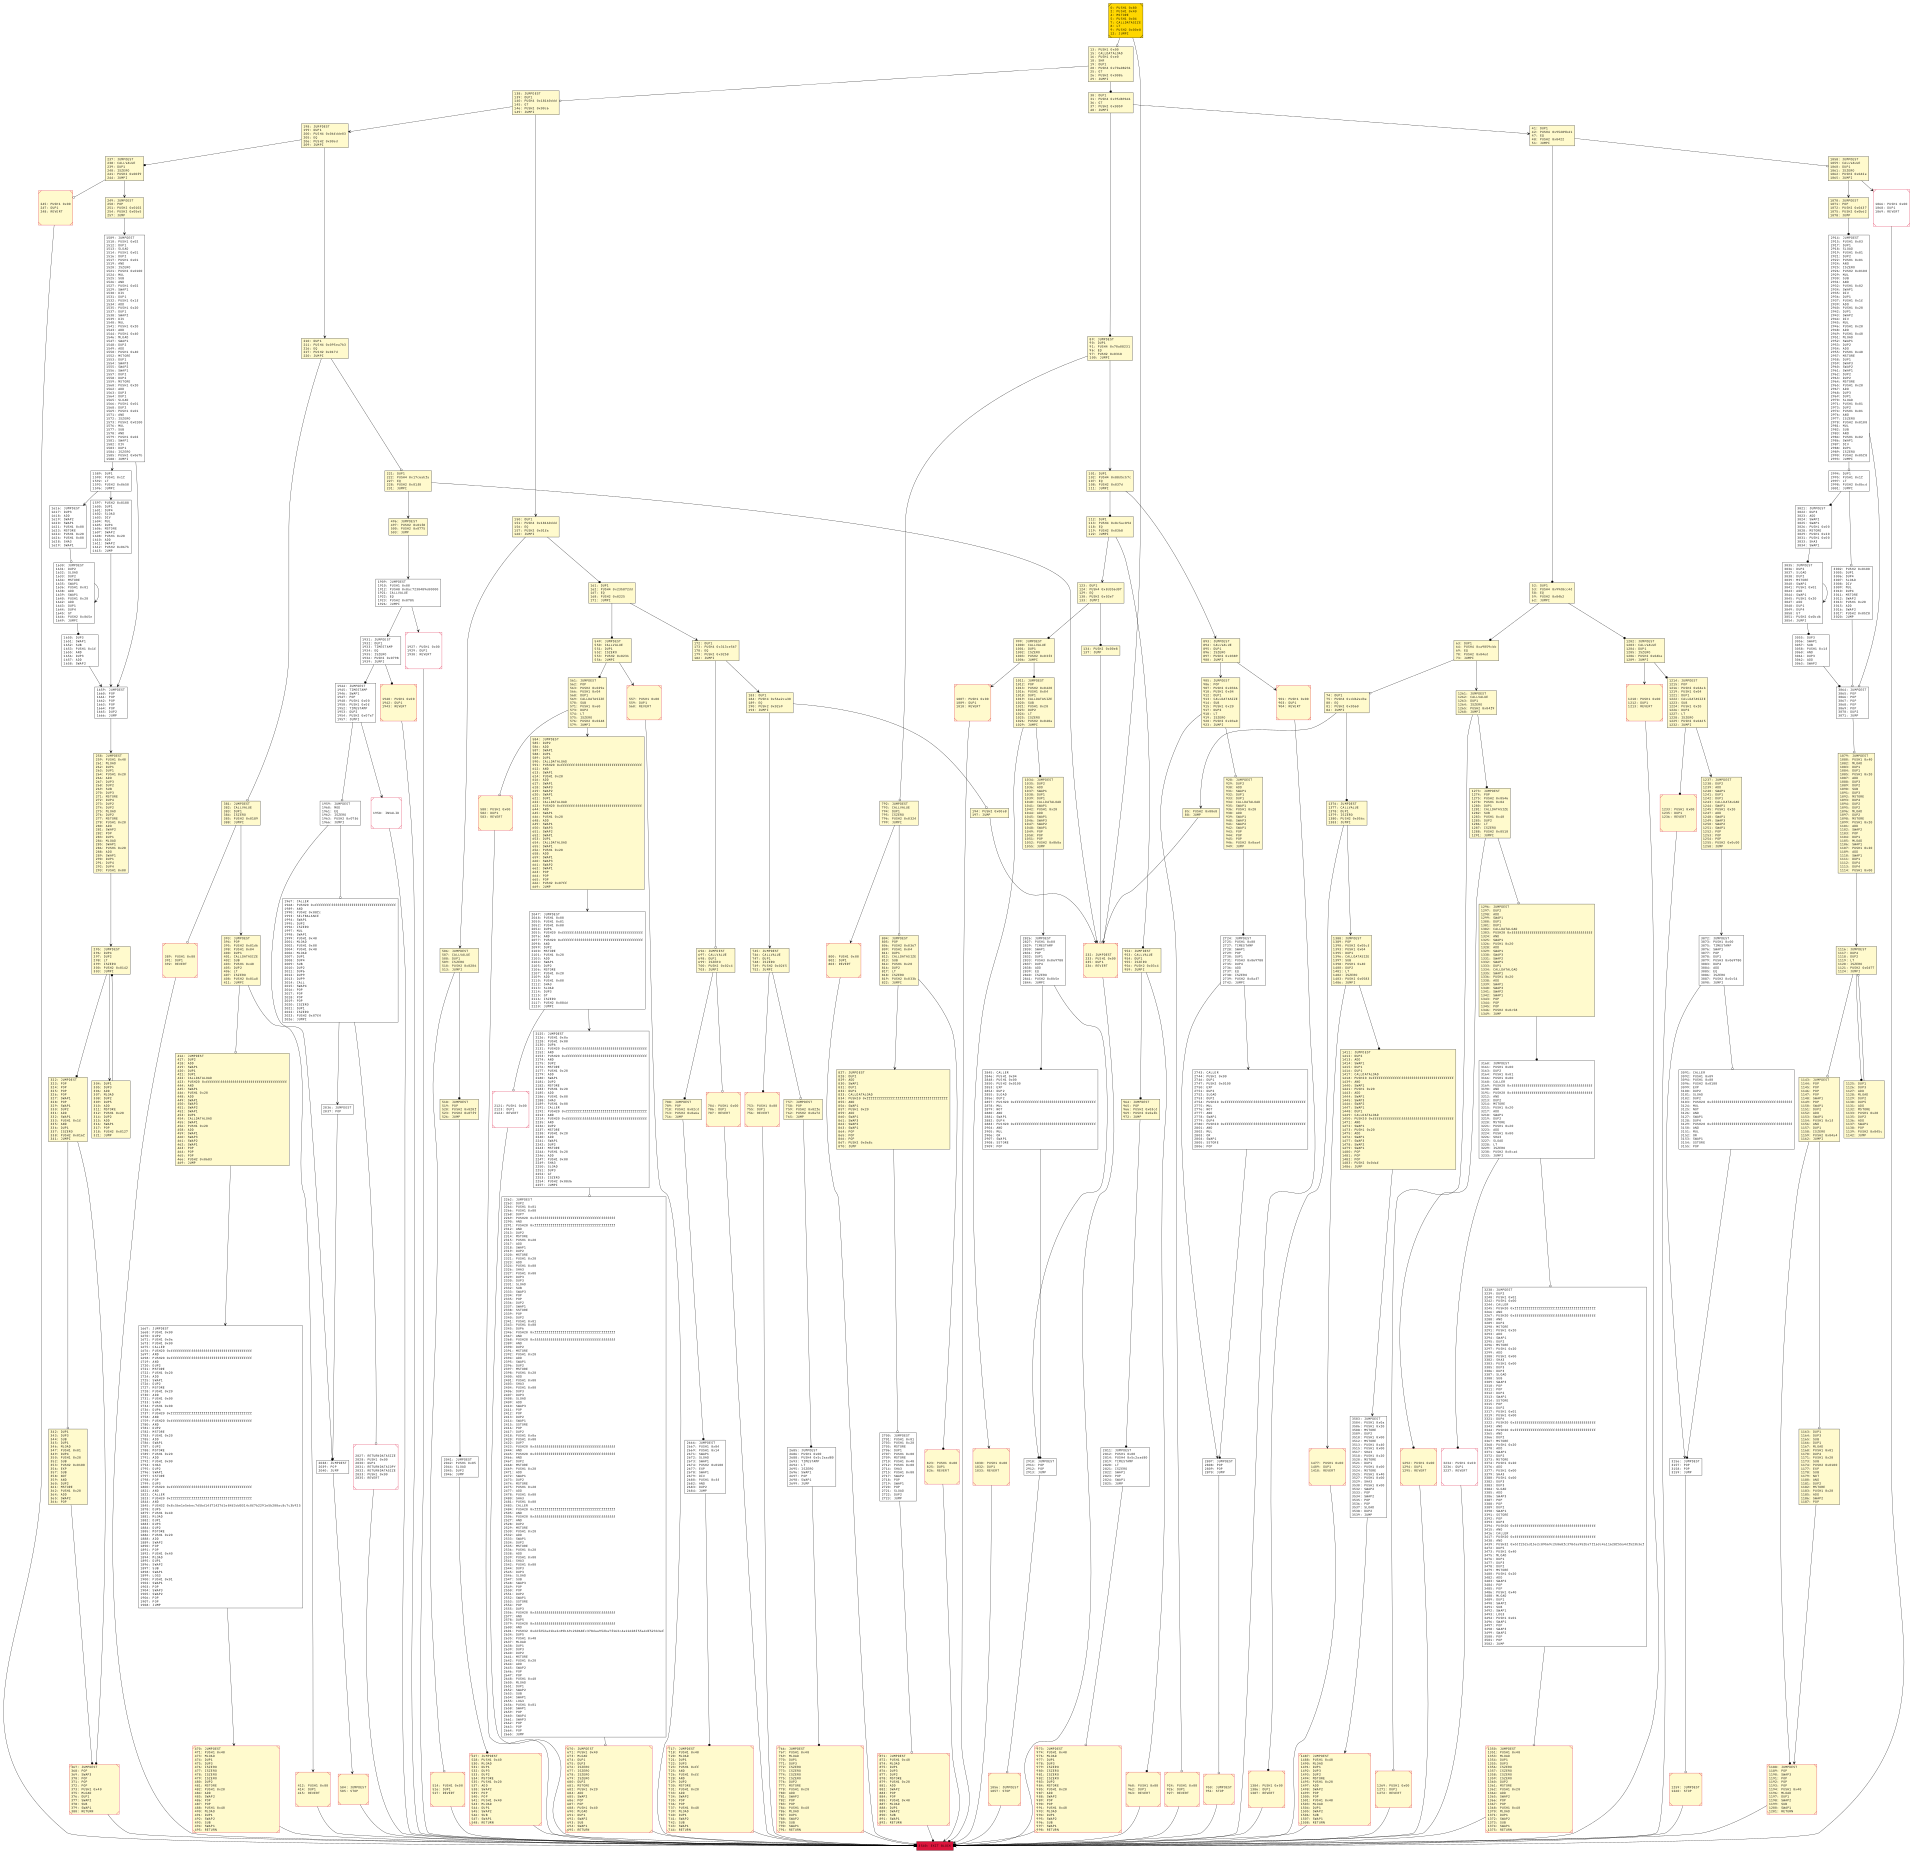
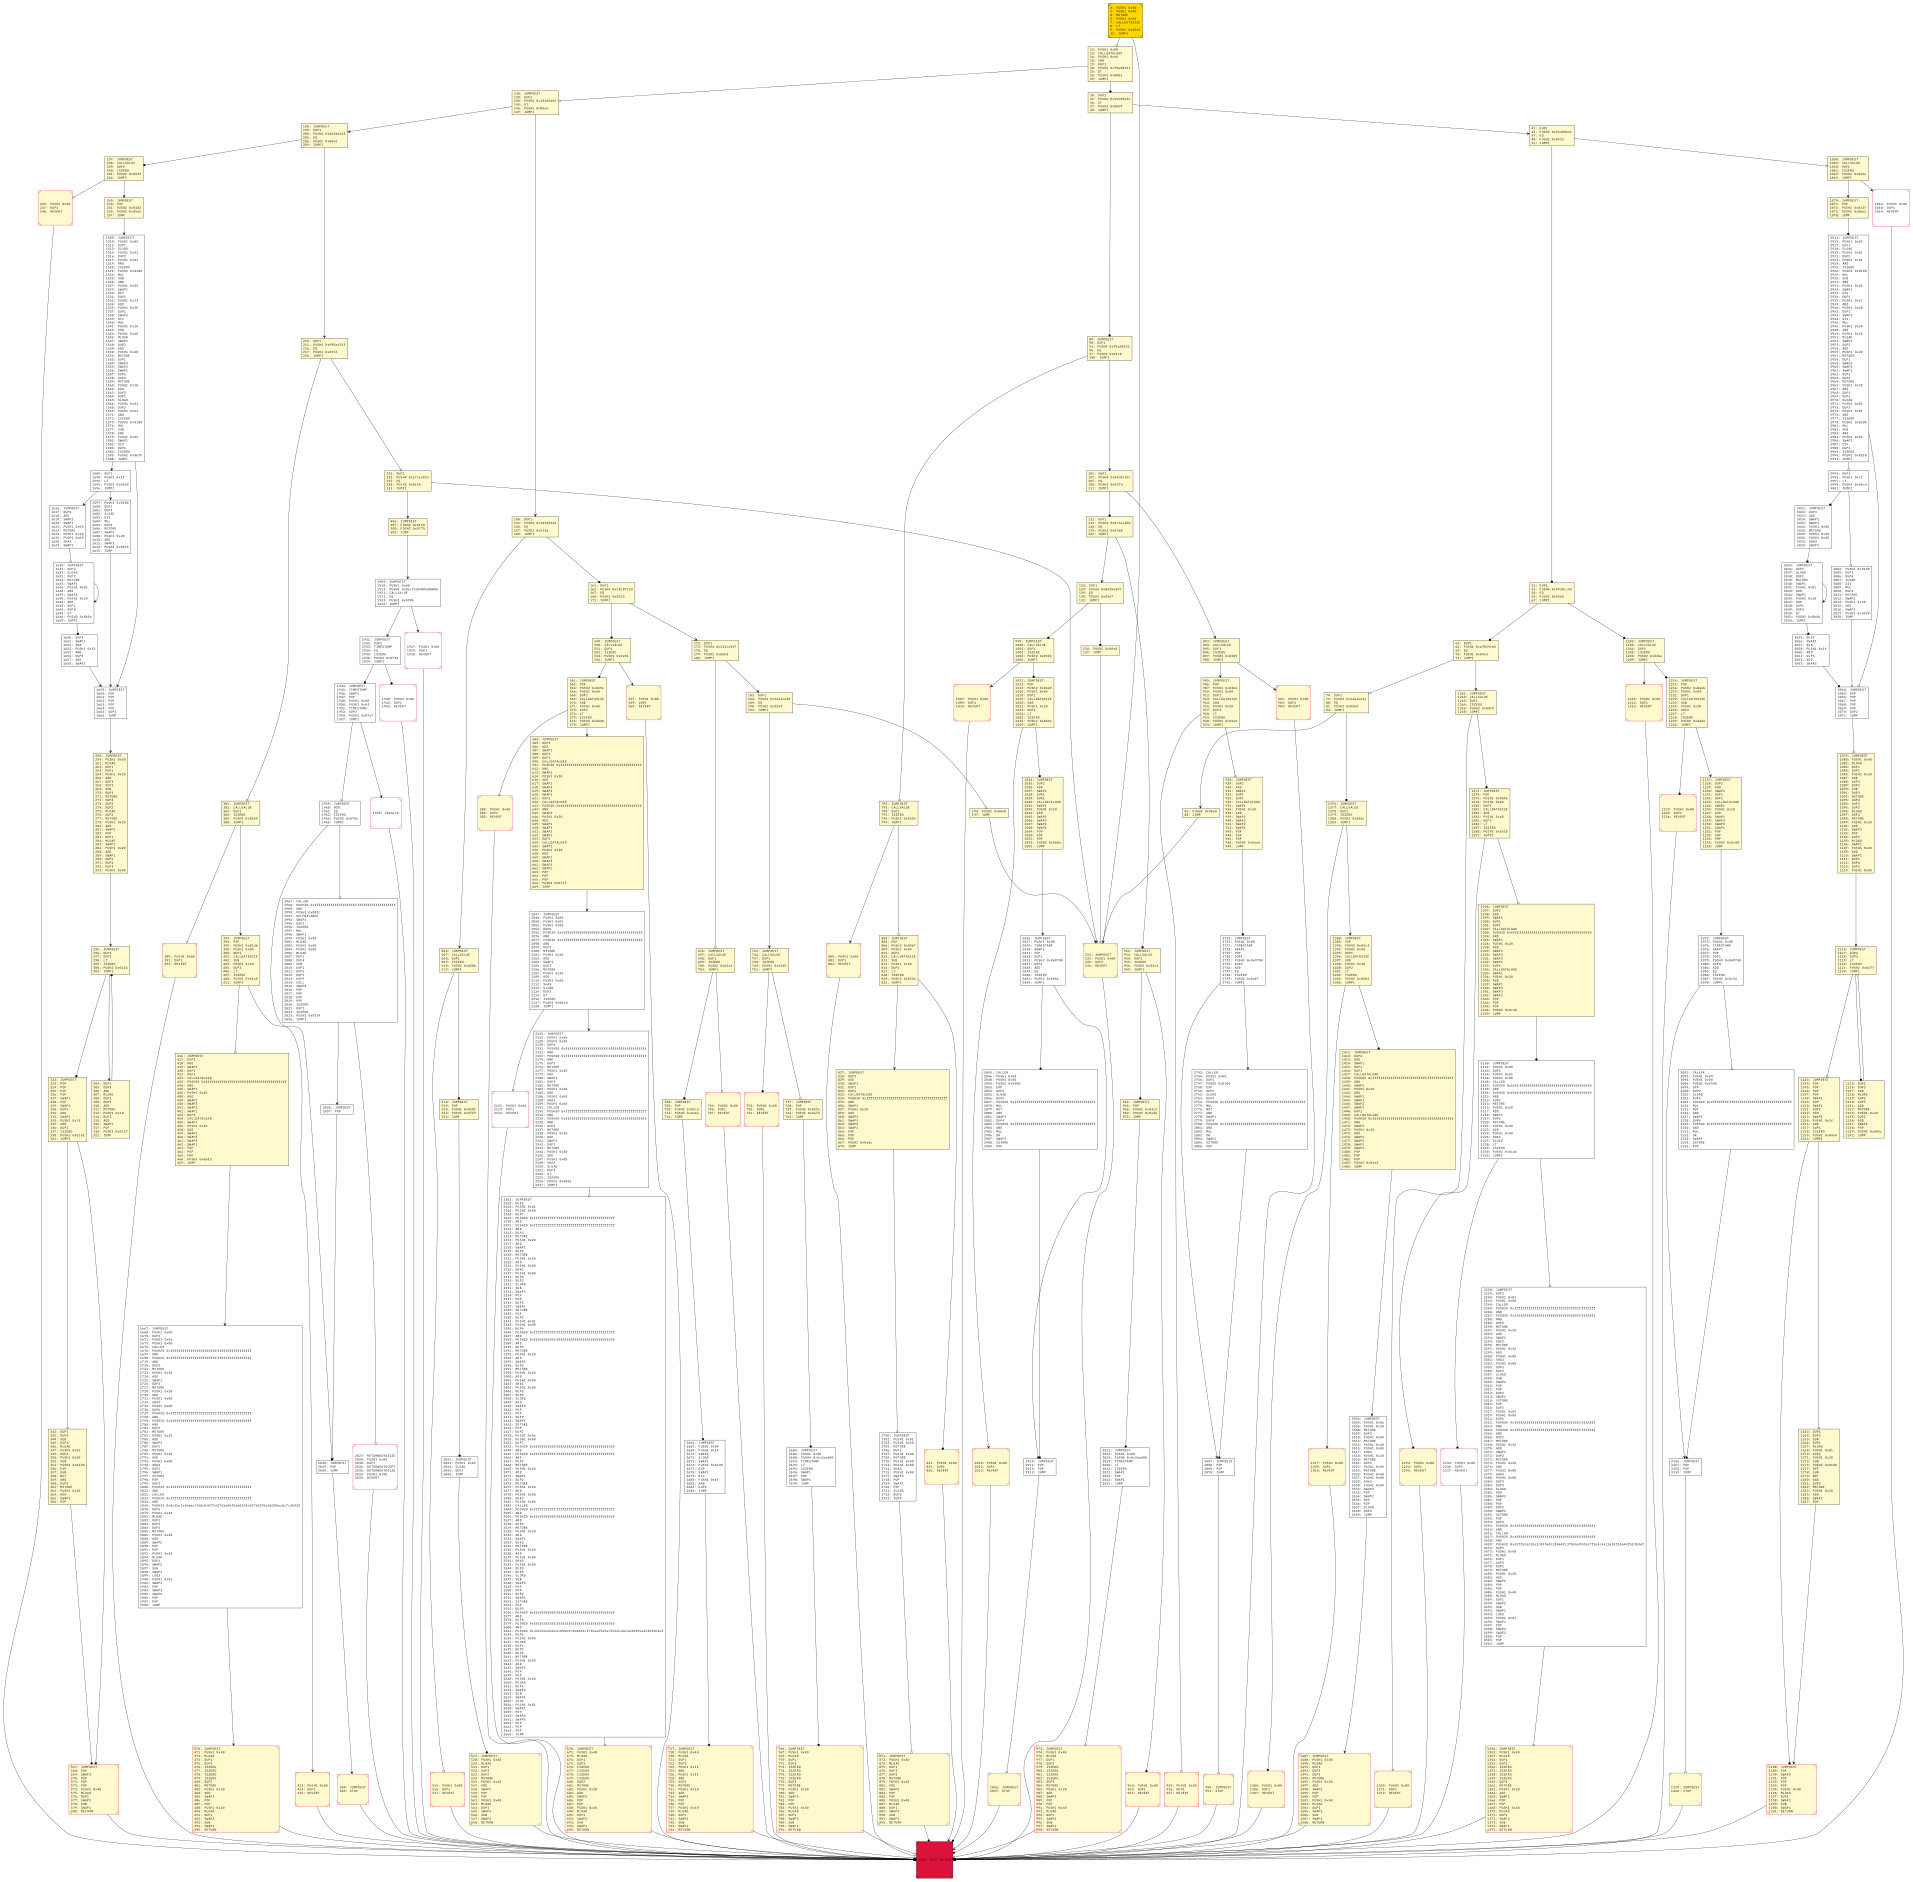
(399, 703) -> (398, 703)
(935, 1846) -> (935, 1860)
